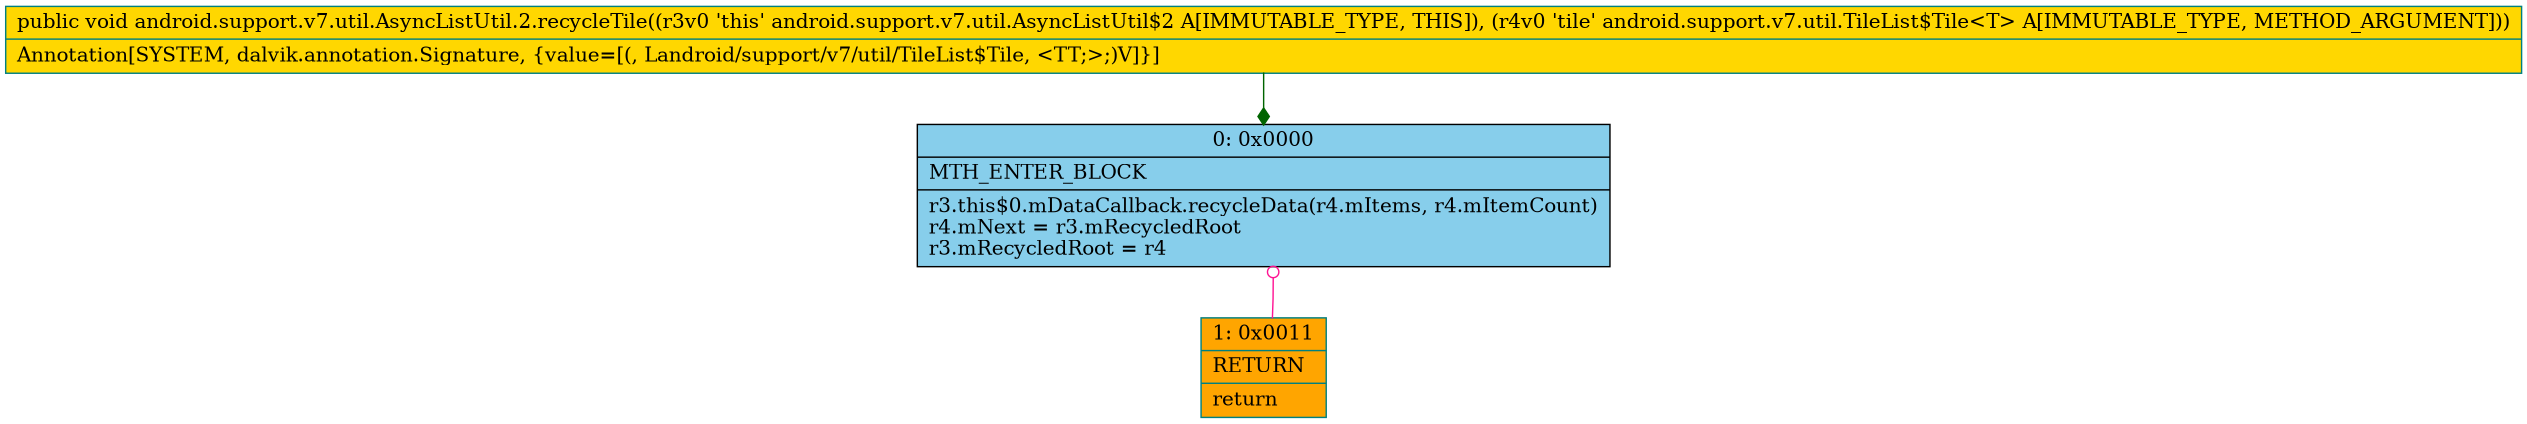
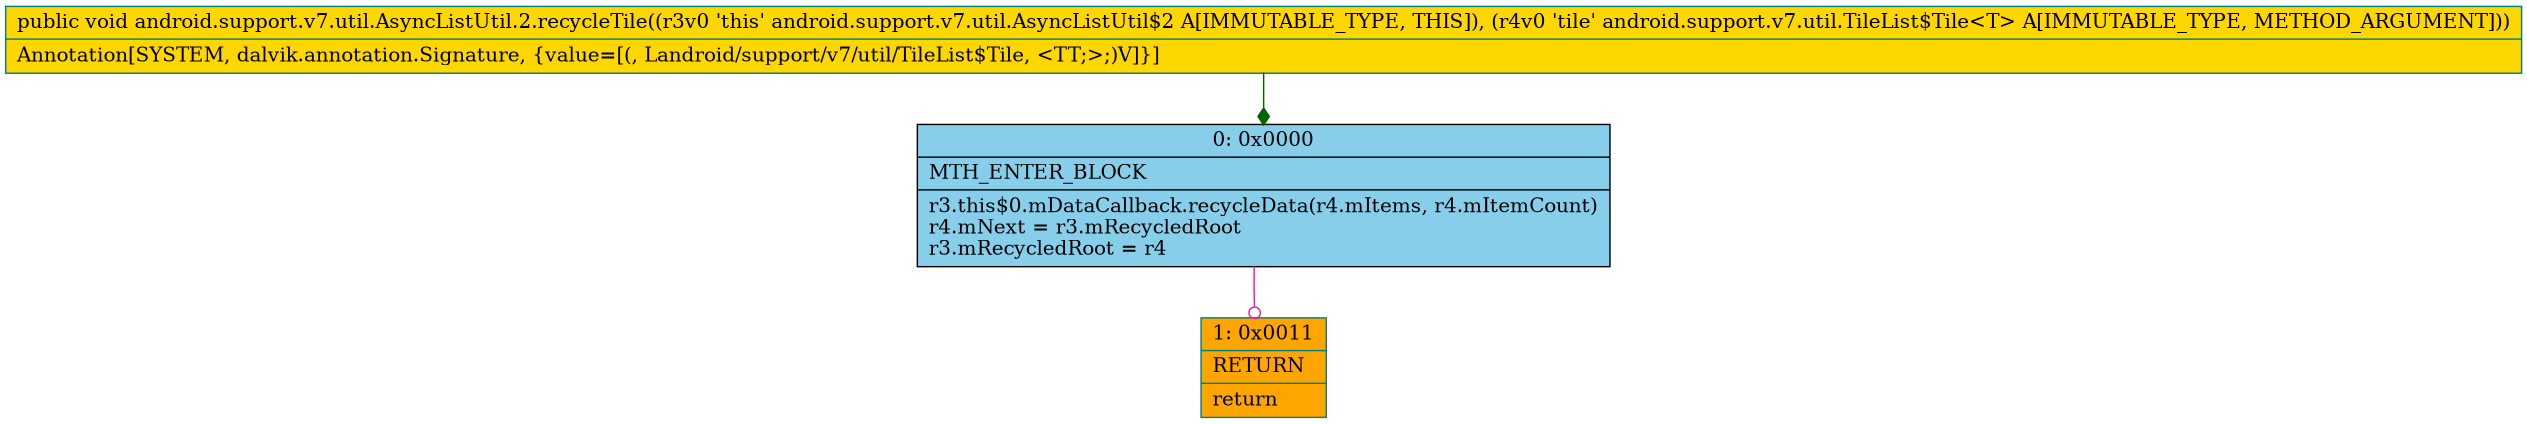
(1273, 298) -> (1254, 287)
